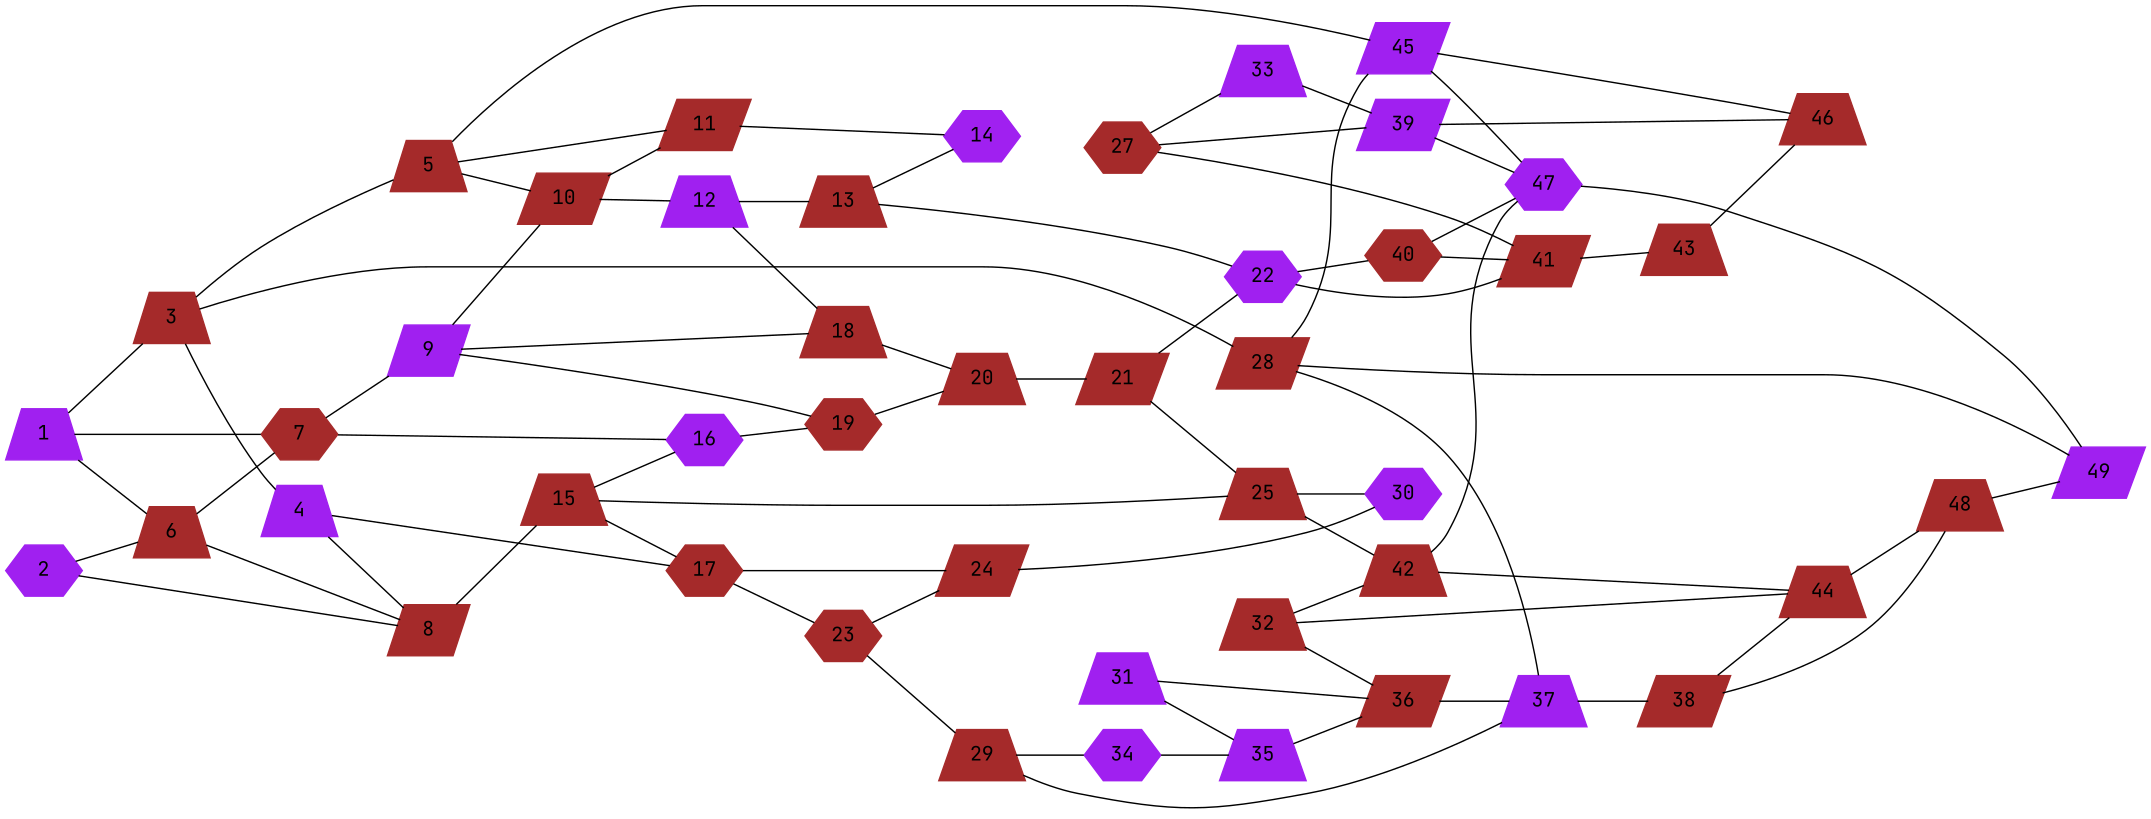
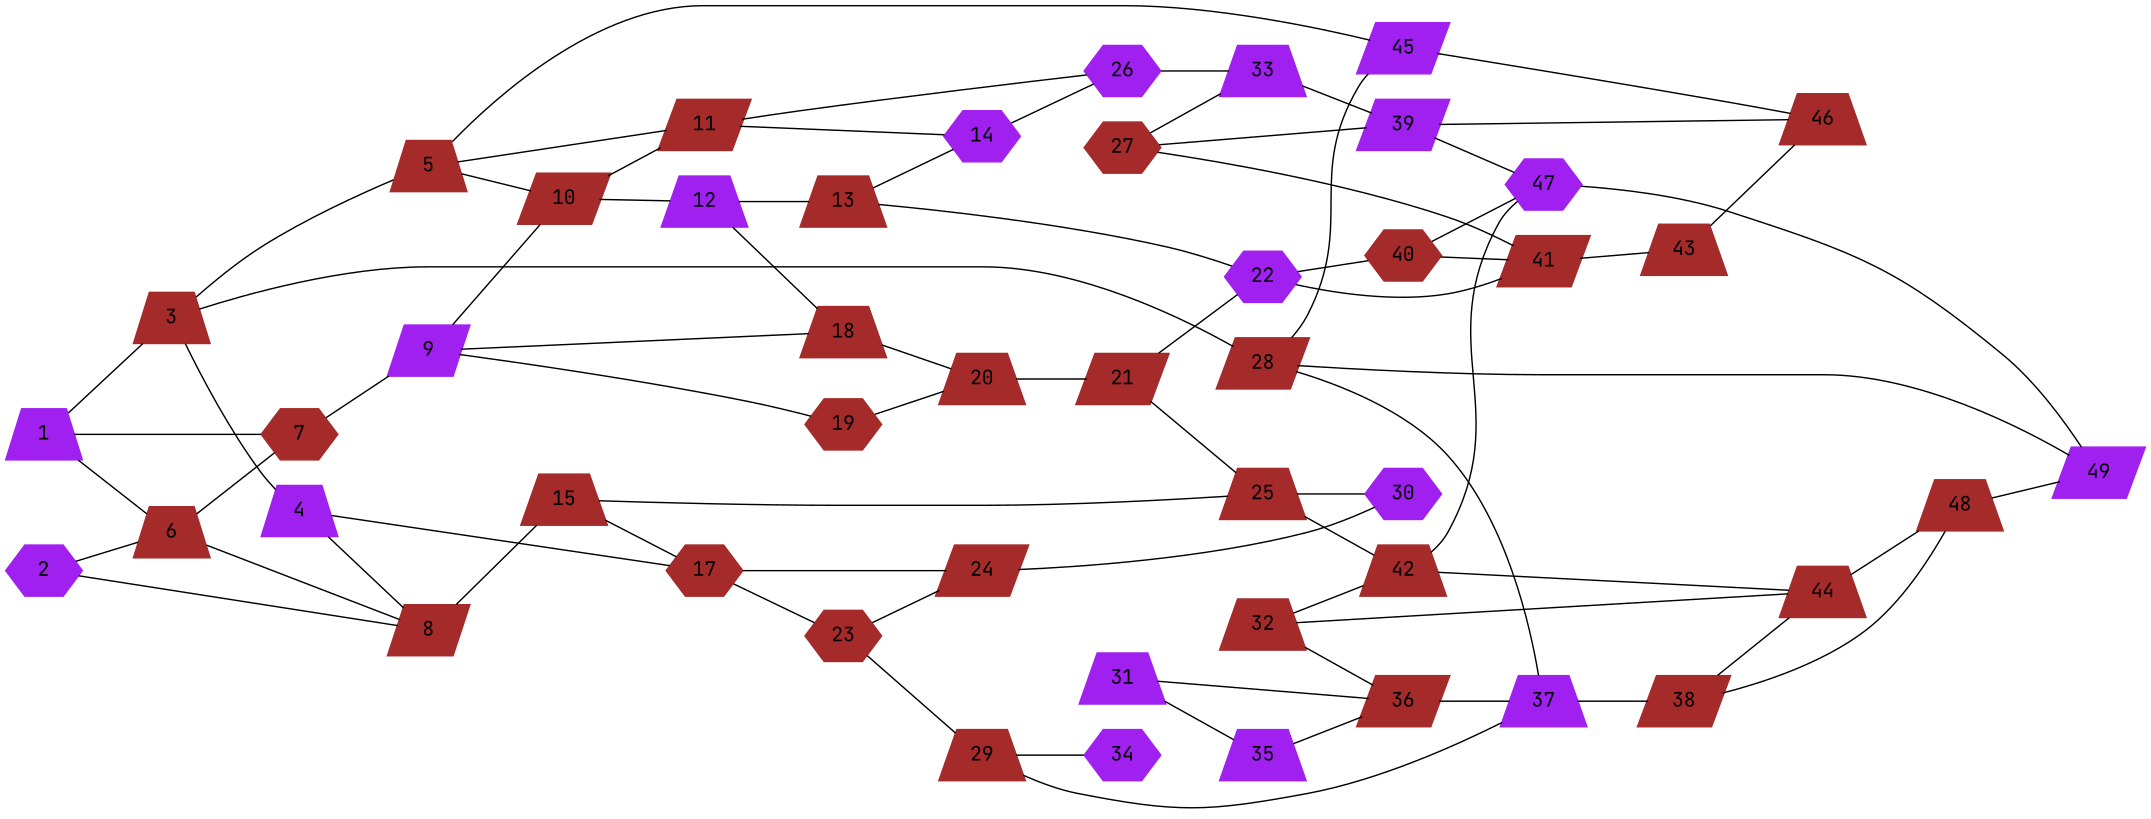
none -> (1122, 71)
(1475, 113) -> none
(705, 440) -> none
(1195, 755) -> none
